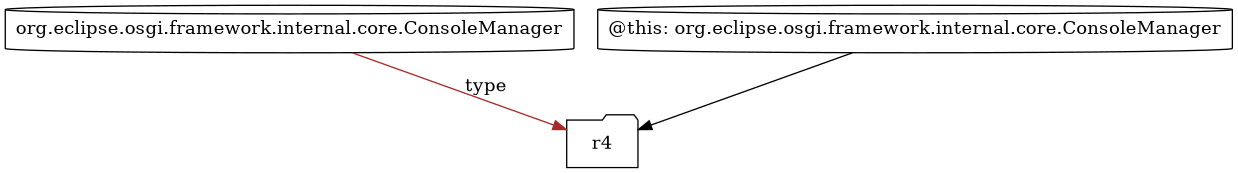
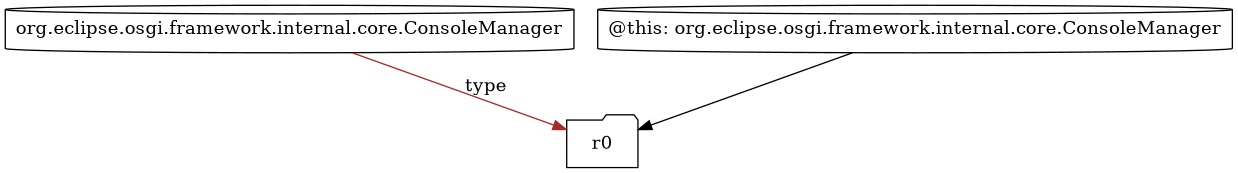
(602, 144) -> (602, 144)
